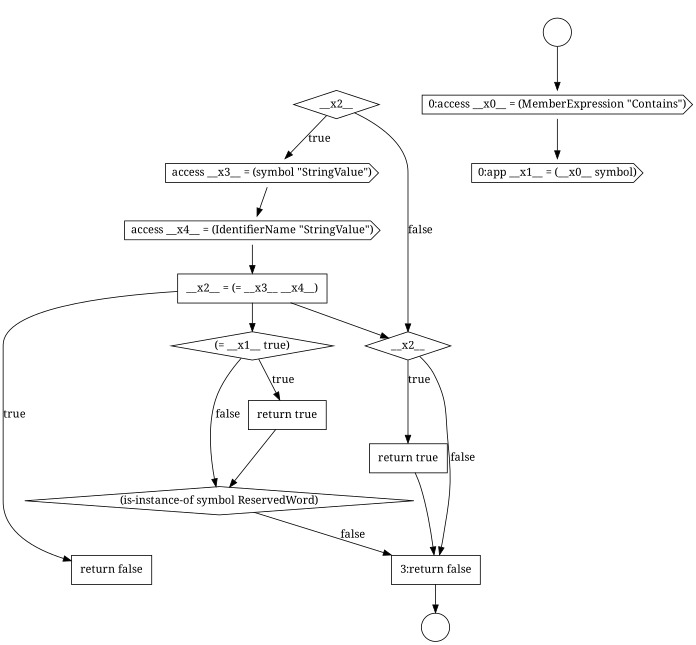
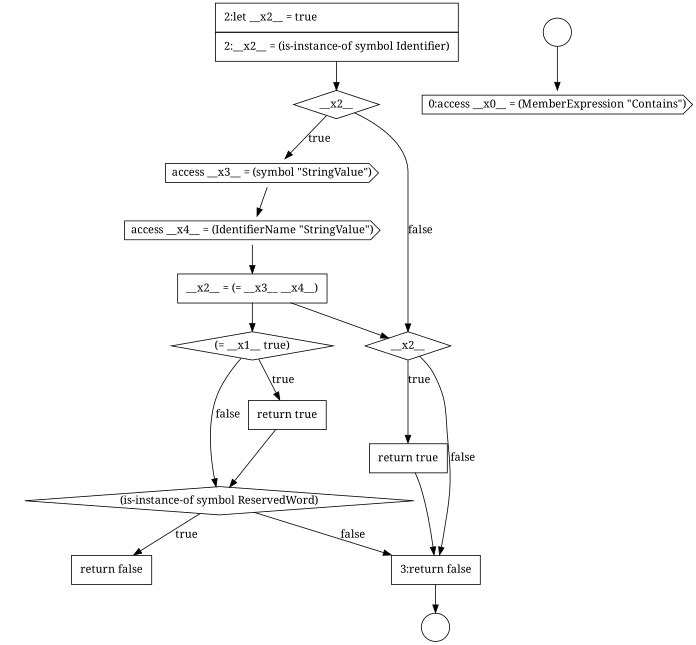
none -> (336, 32)
(557, 173) -> none
(3, 372) -> (170, 532)
